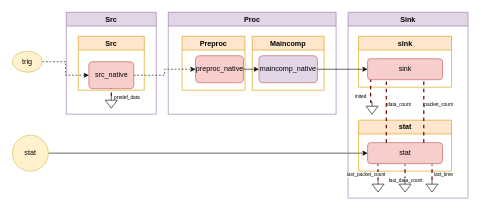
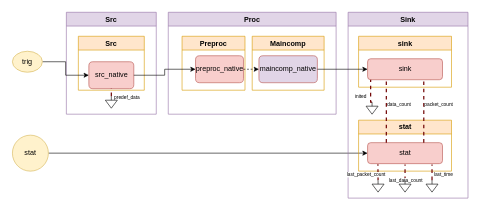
(52, 62) -> (52, 62)
(250, 69) -> (250, 69)
(165, 75) -> (165, 75)
